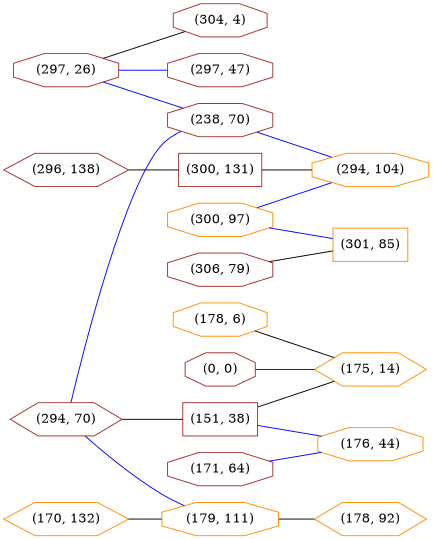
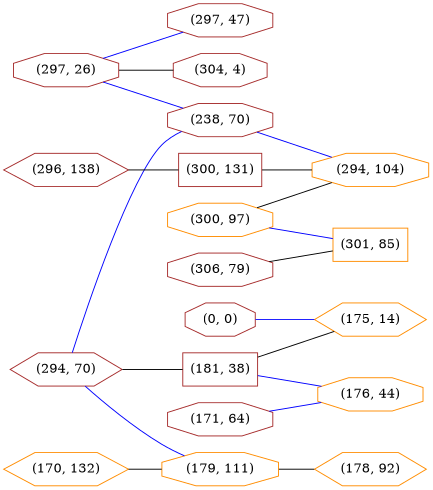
(294, 195) -> (294, 195)
(220, 320) -> none
(220, 419) -> (220, 369)
